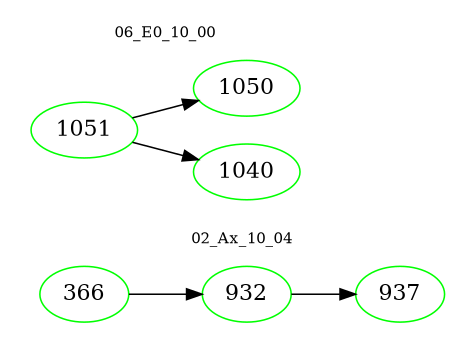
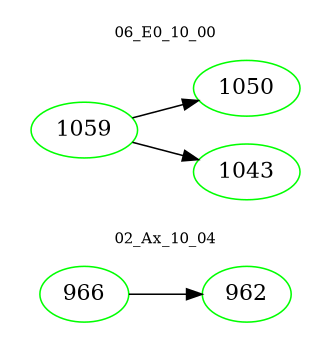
(84, 130) -> (84, 130)
(247, 172) -> (247, 172)
(84, 294) -> (84, 294)
(247, 294) -> (247, 294)
(400, 294) -> none
